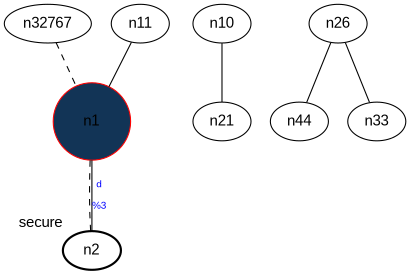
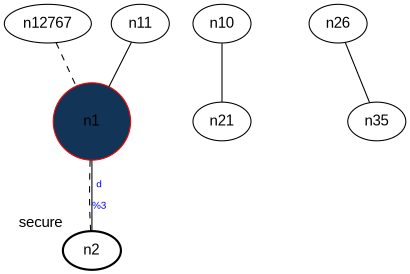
(48, 24) -> (48, 24)
(299, 121) -> none
(377, 121) -> (377, 121)
